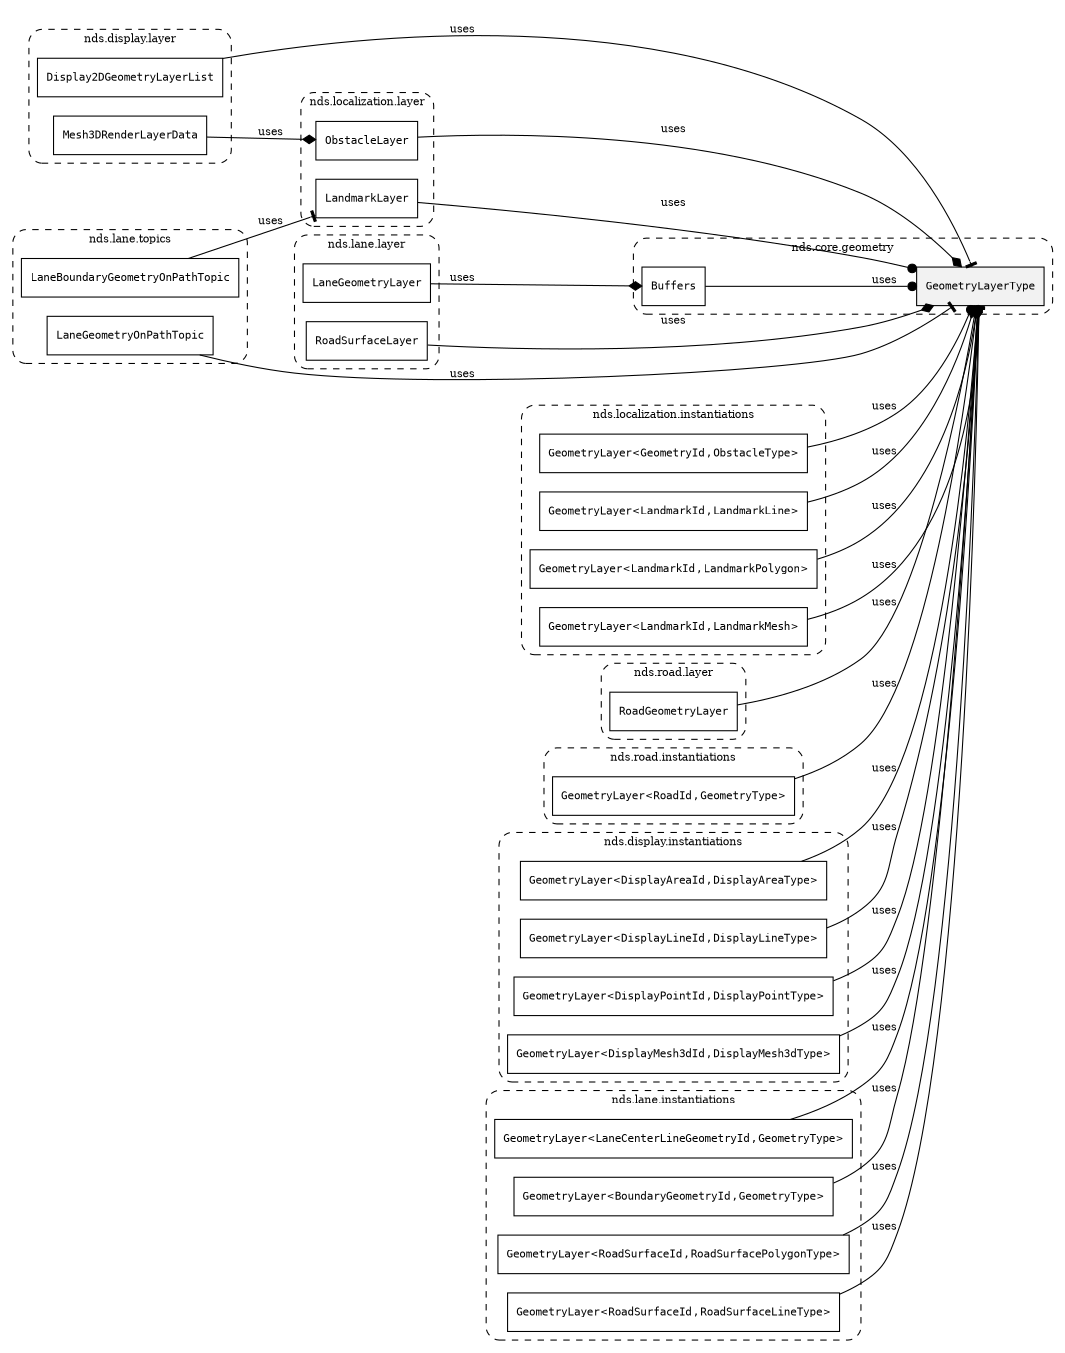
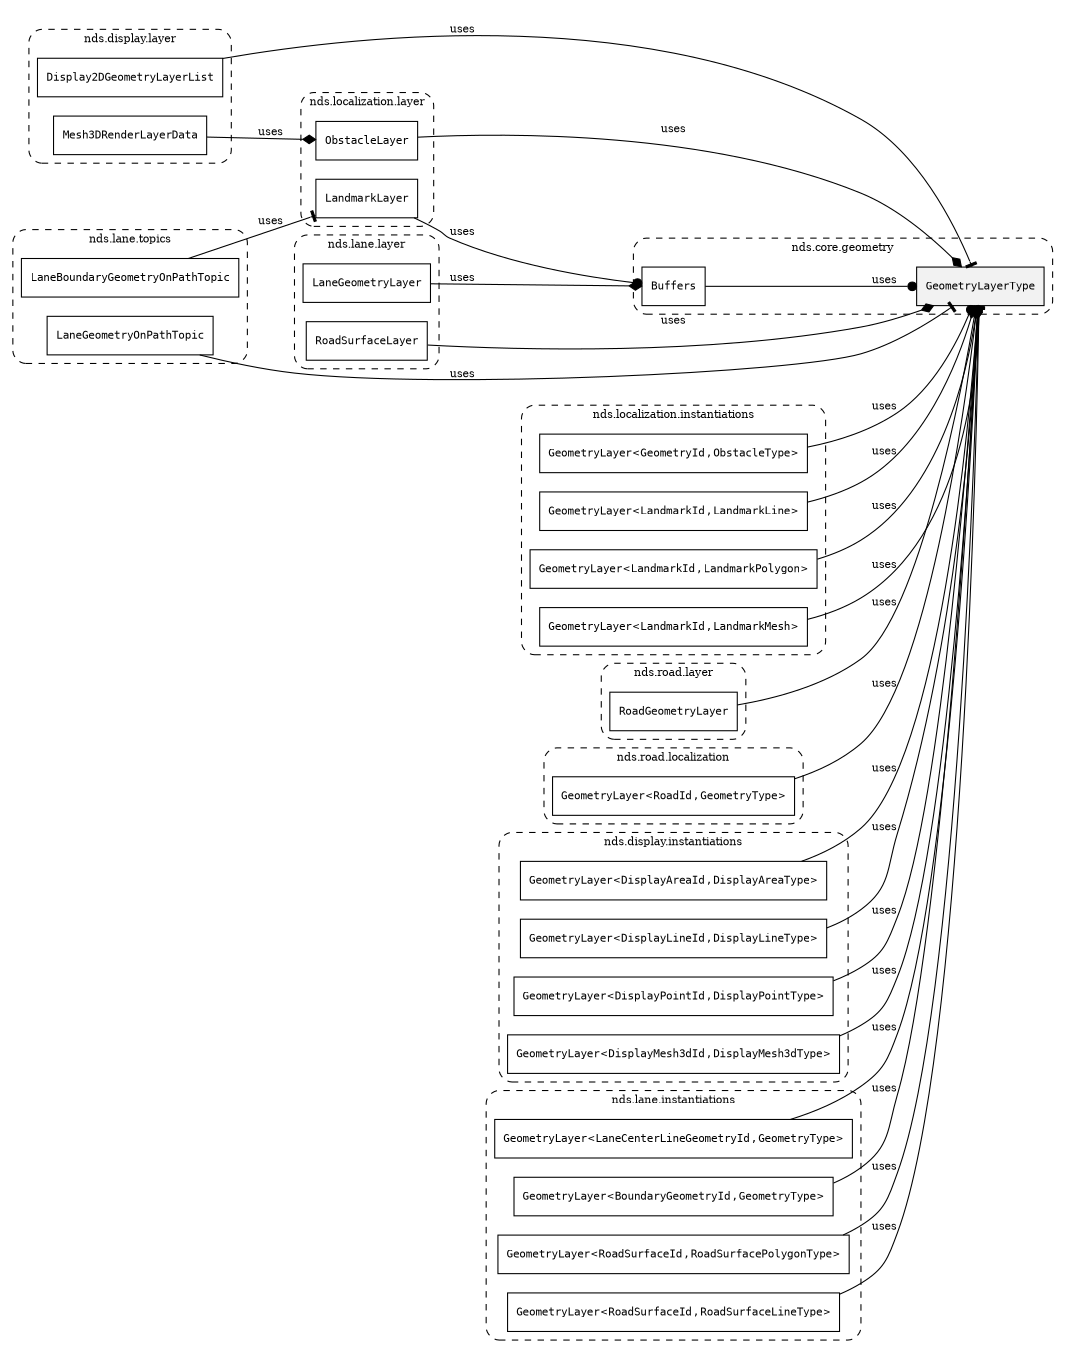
(664, 228) -> (520, 262)
(674, 758) -> (674, 758)
